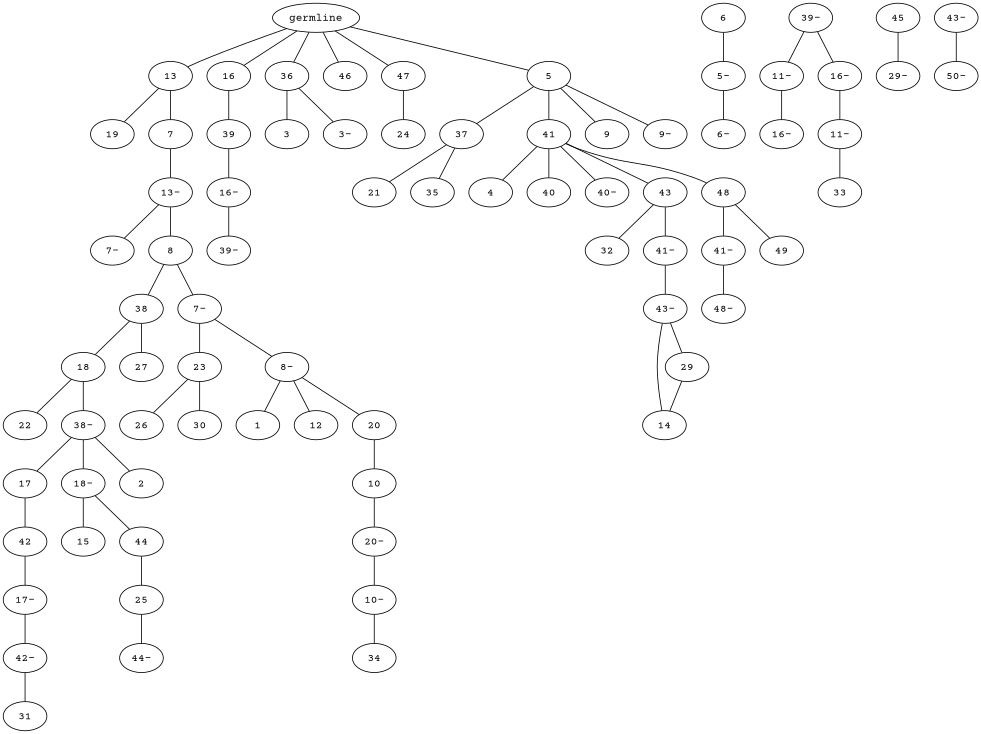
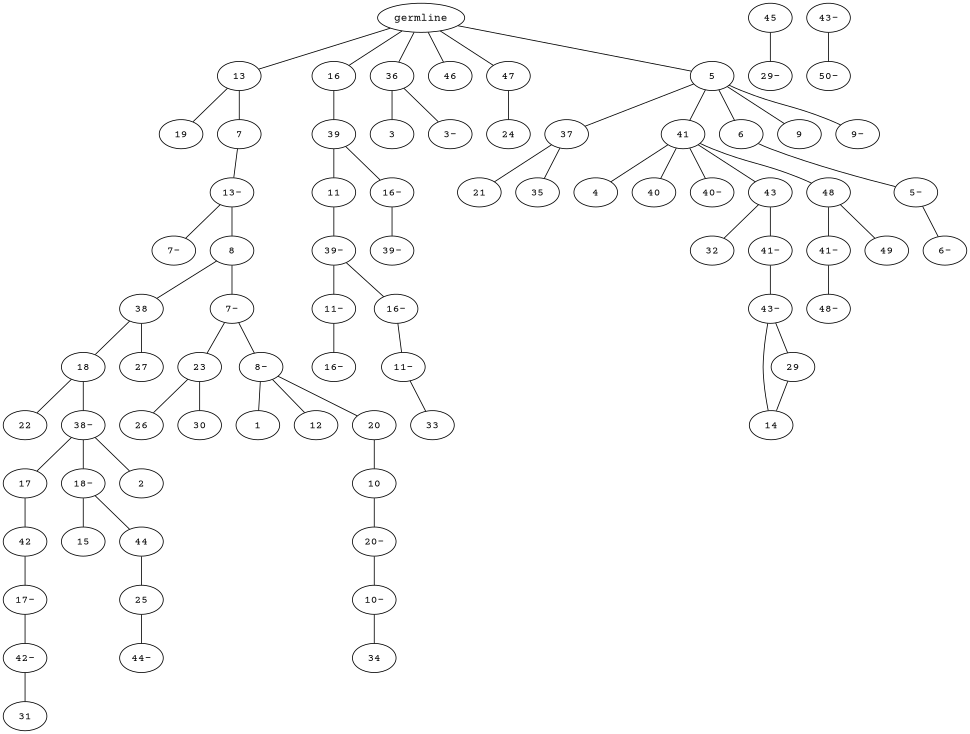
none -> (727, 105)
none -> (334, 192)
